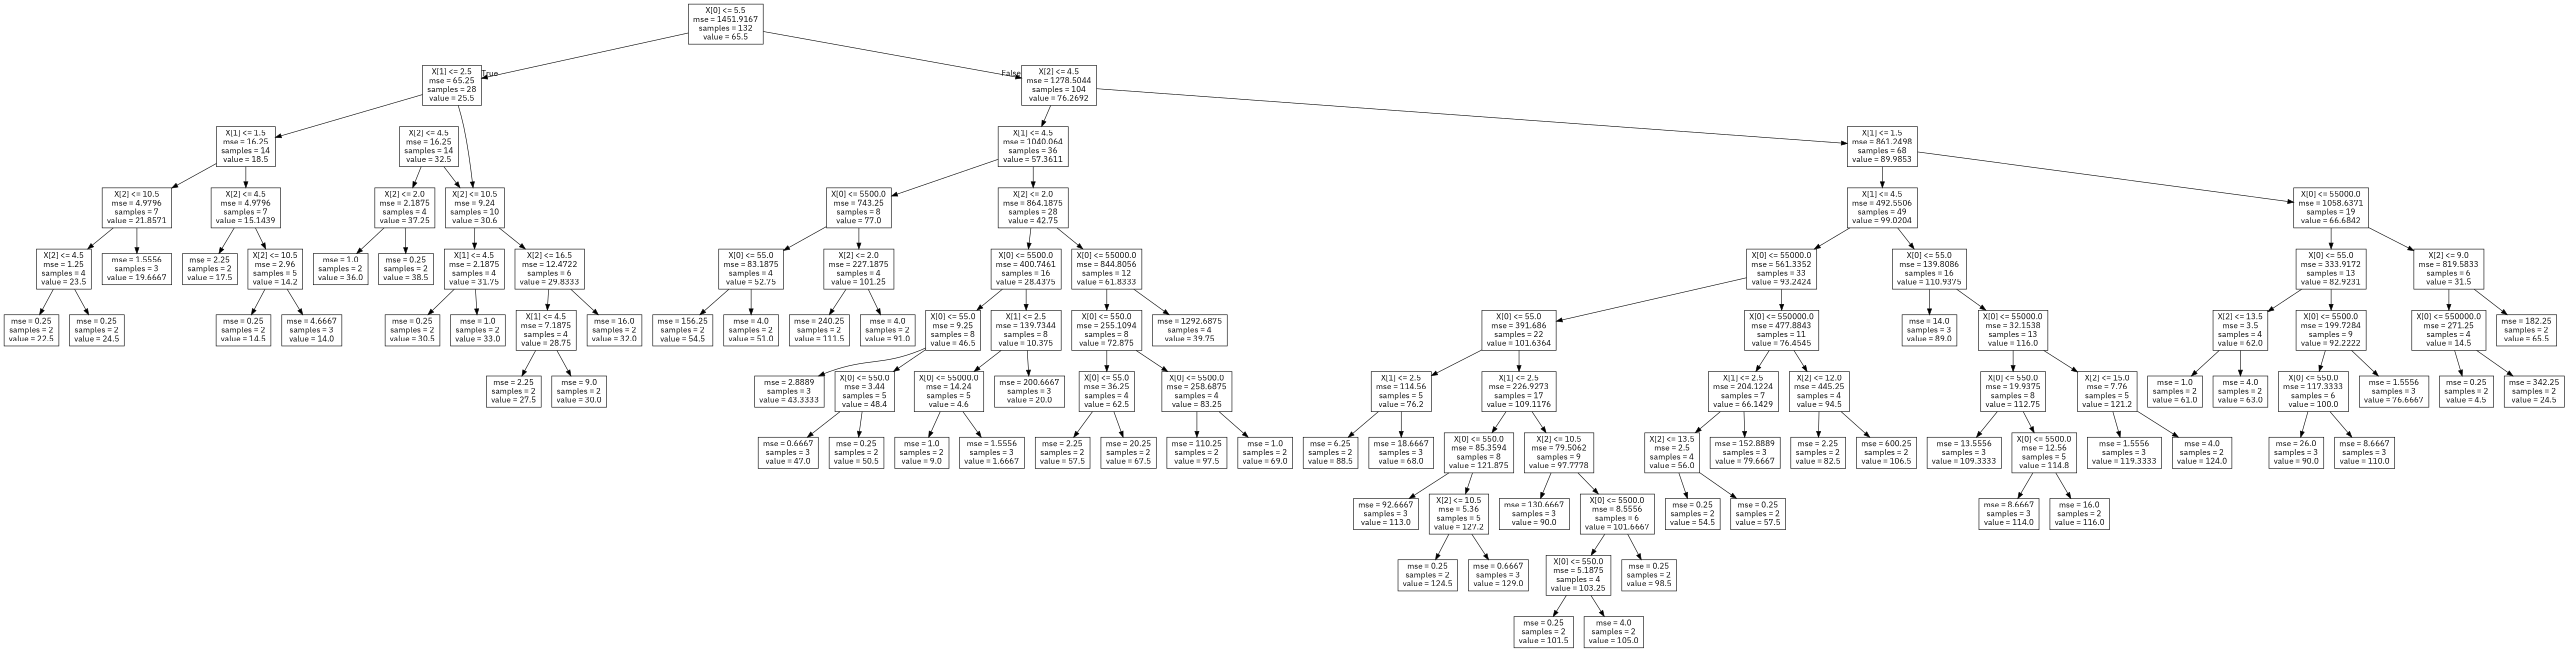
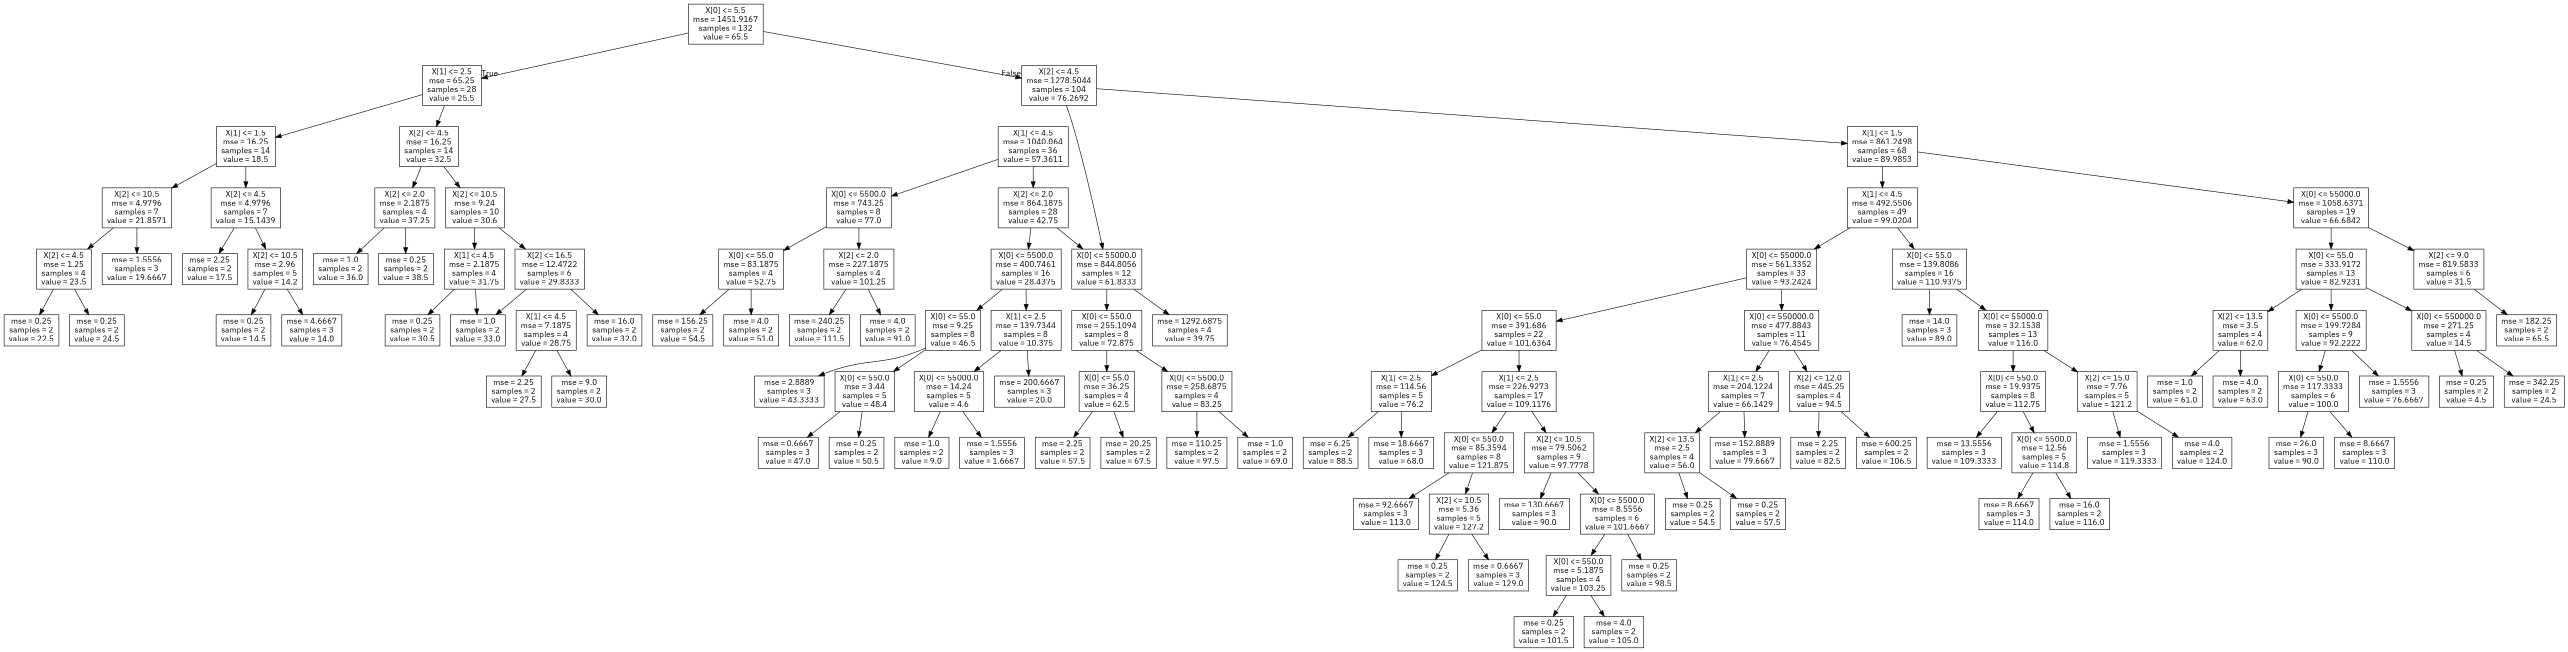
(1047, 113) -> (1086, 174)
(467, 143) -> (442, 113)
(548, 297) -> (513, 300)
(2449, 297) -> (2386, 298)
